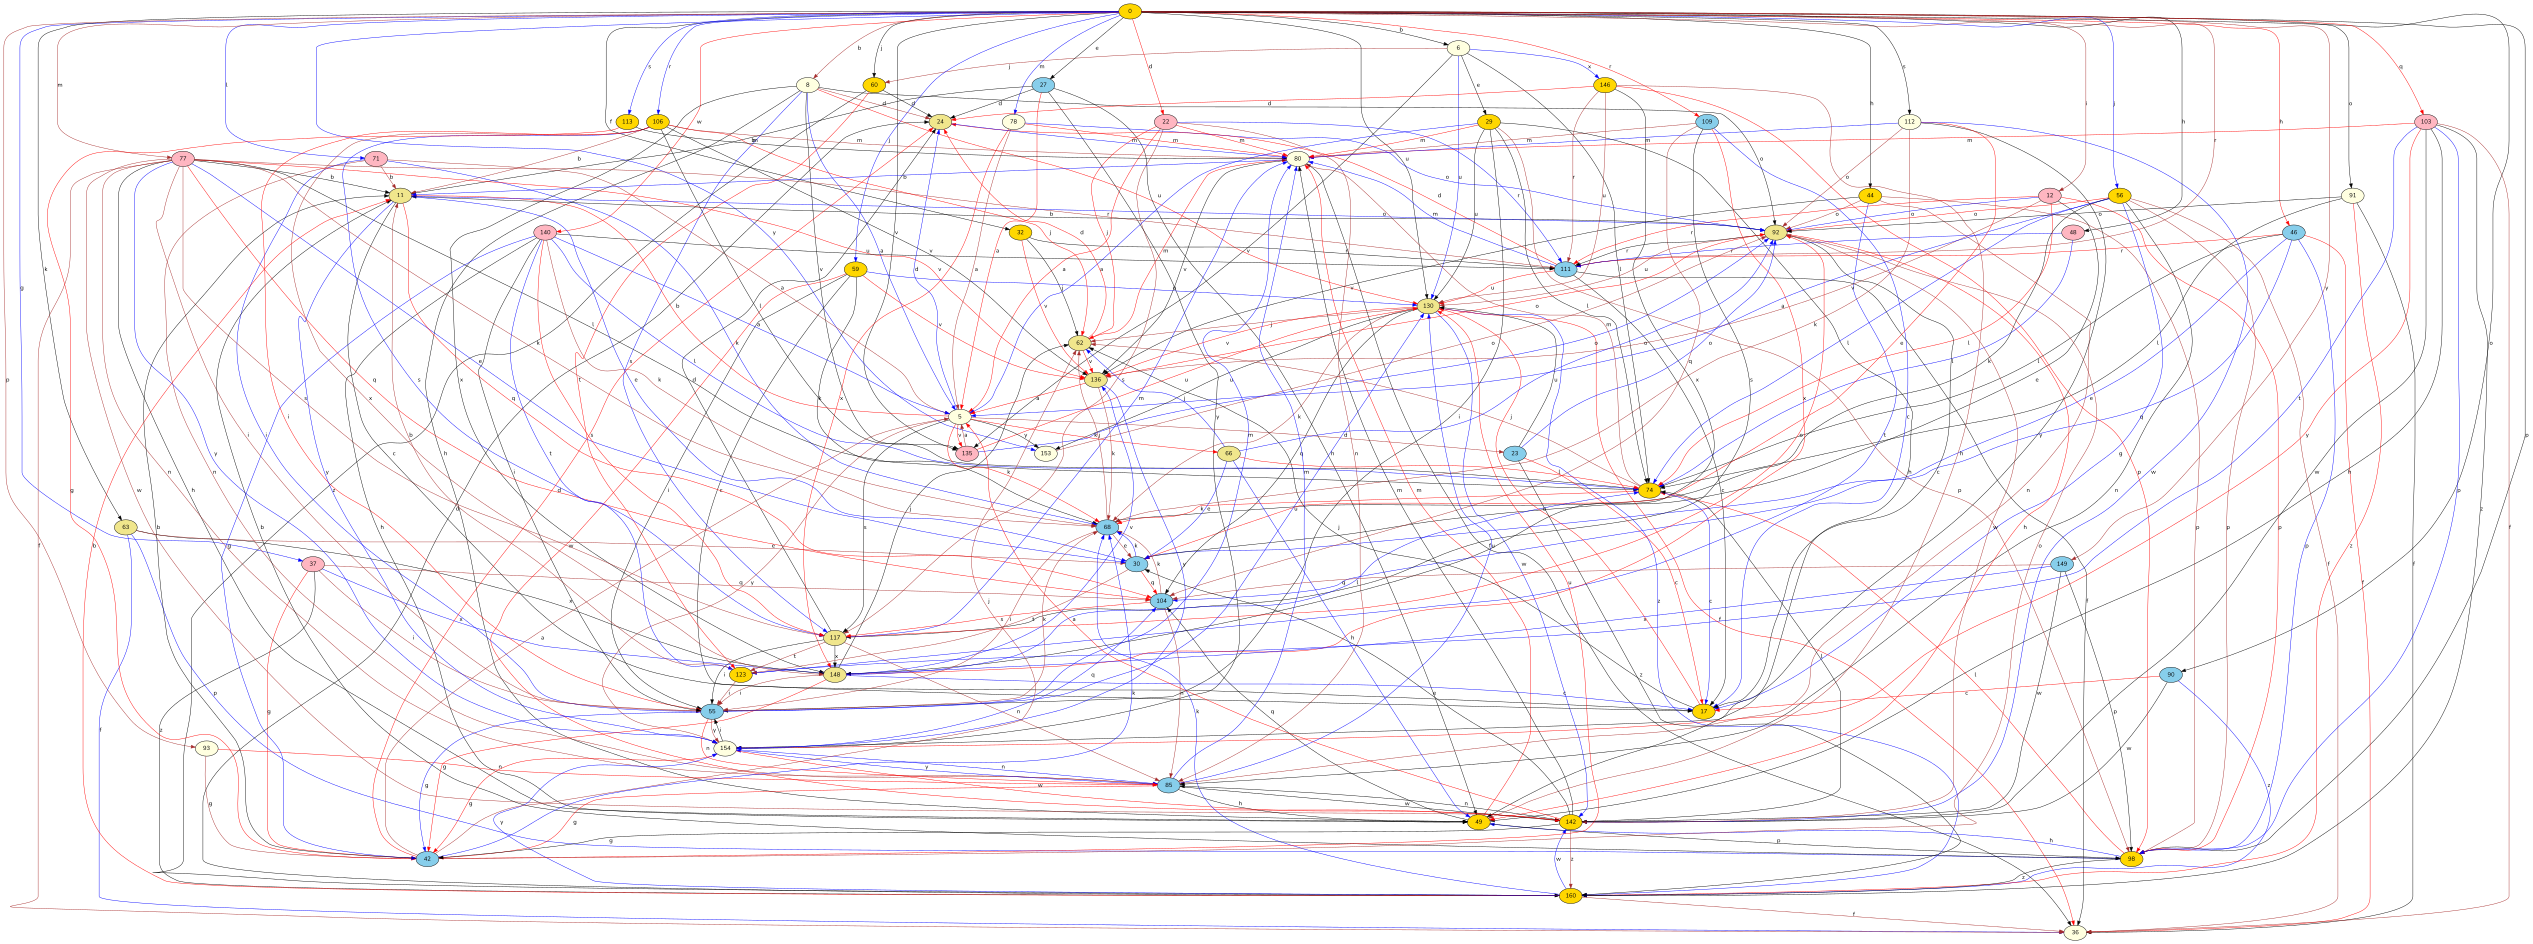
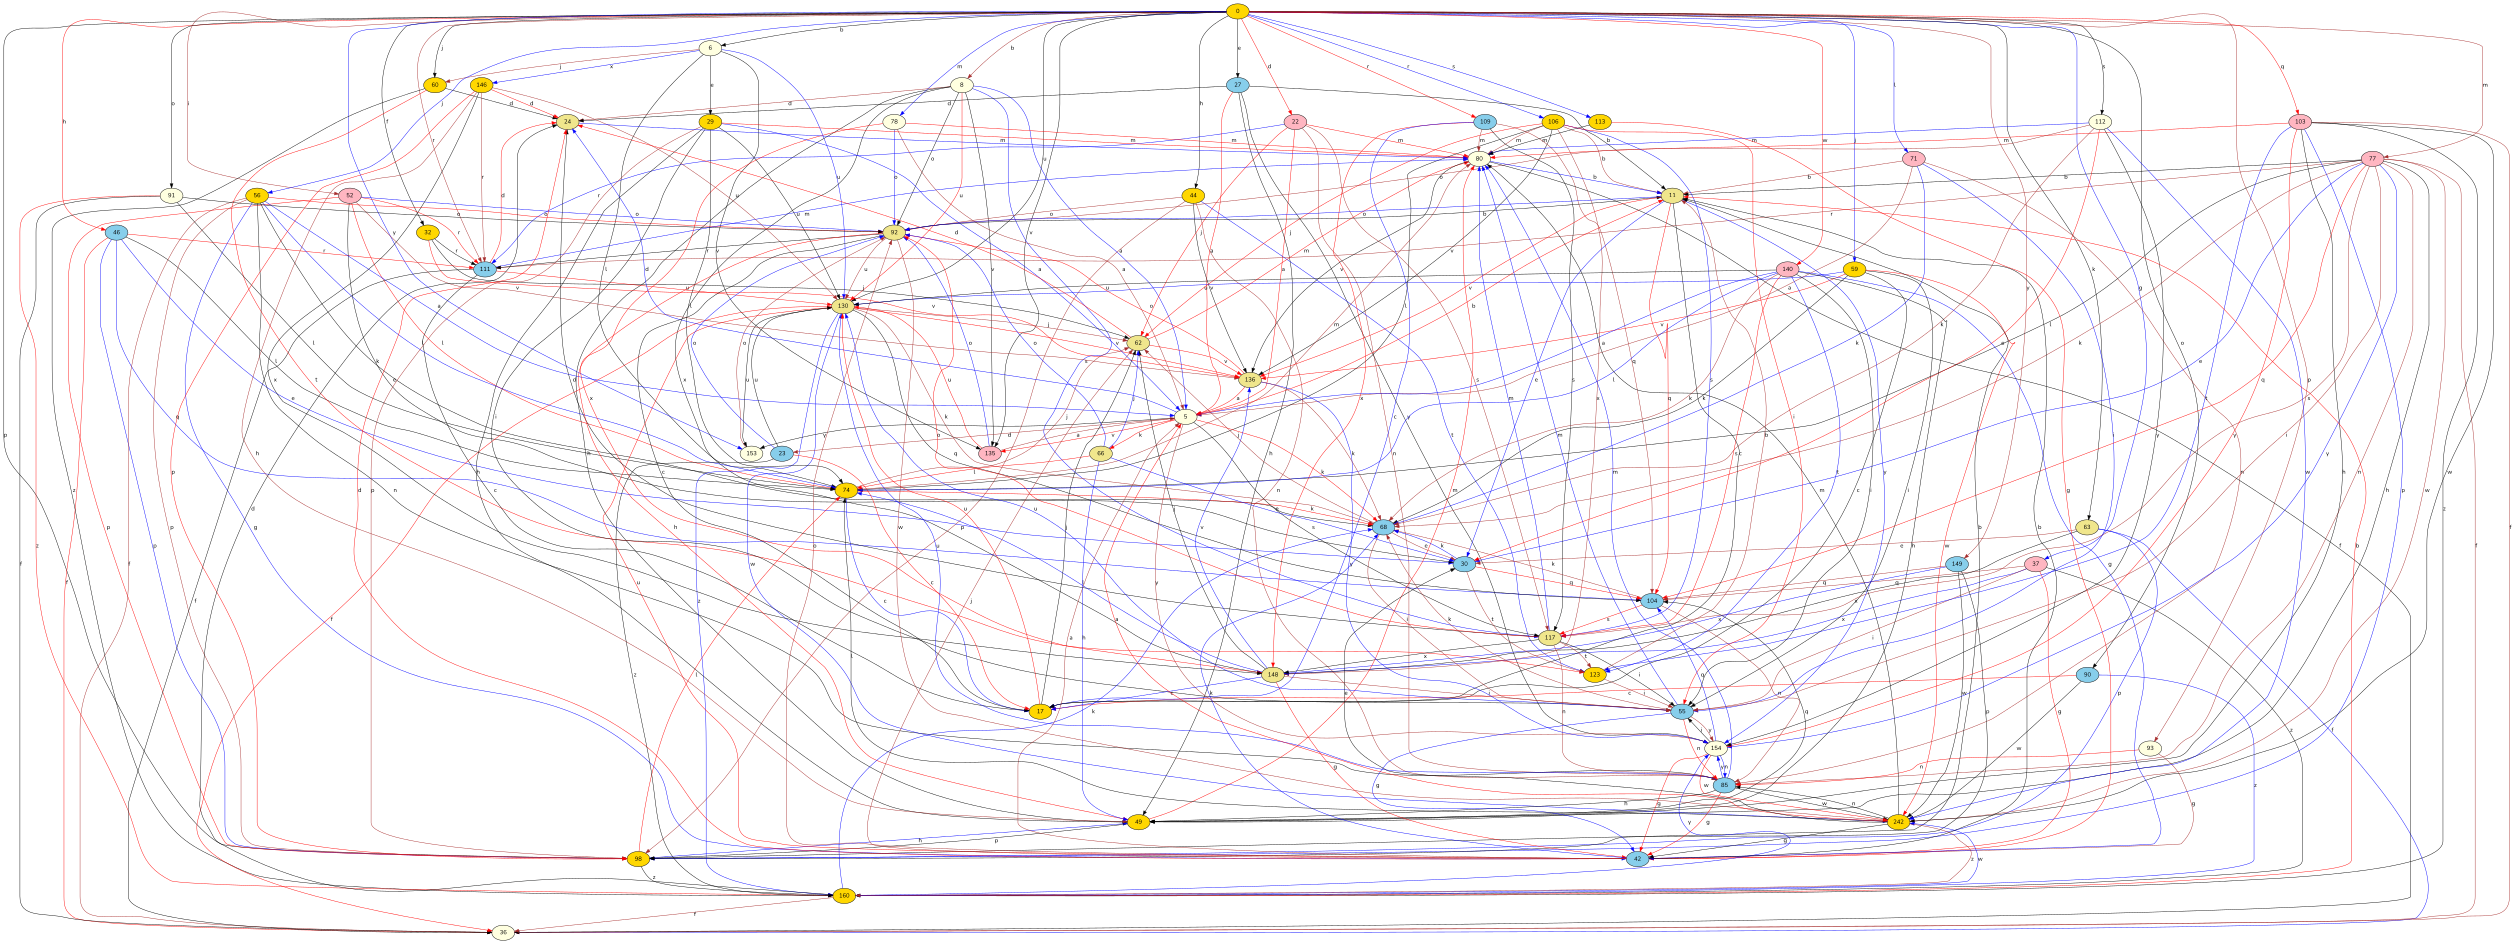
(614, 193) -> (1455, 293)
(2050, 196) -> (350, 196)
(2073, 233) -> none
(1053, 258) -> (1340, 278)
(2029, 509) -> (695, 838)
(1571, 822) -> (1899, 822)
